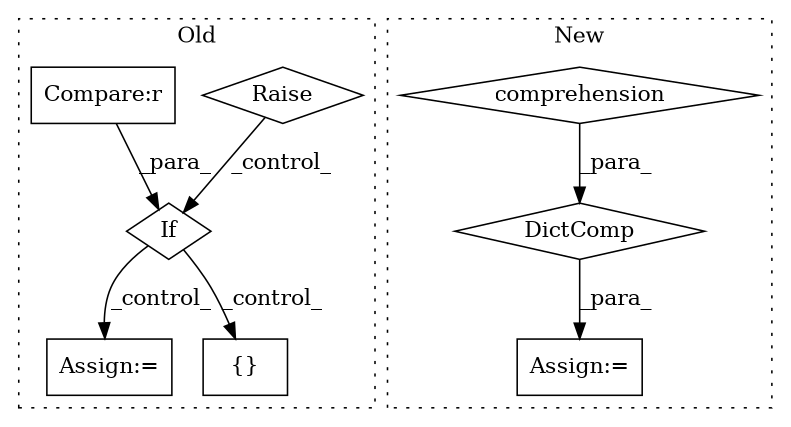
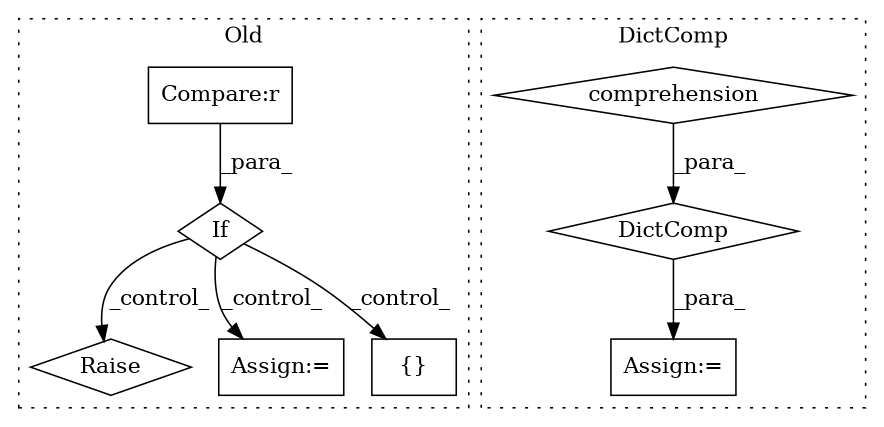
(580, 37) -> (673, 37)
(229, 159) -> (128, 267)
